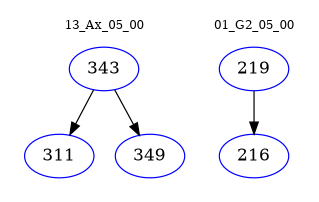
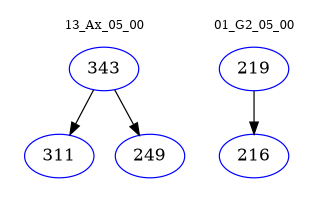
(150, 156) -> (150, 156)
